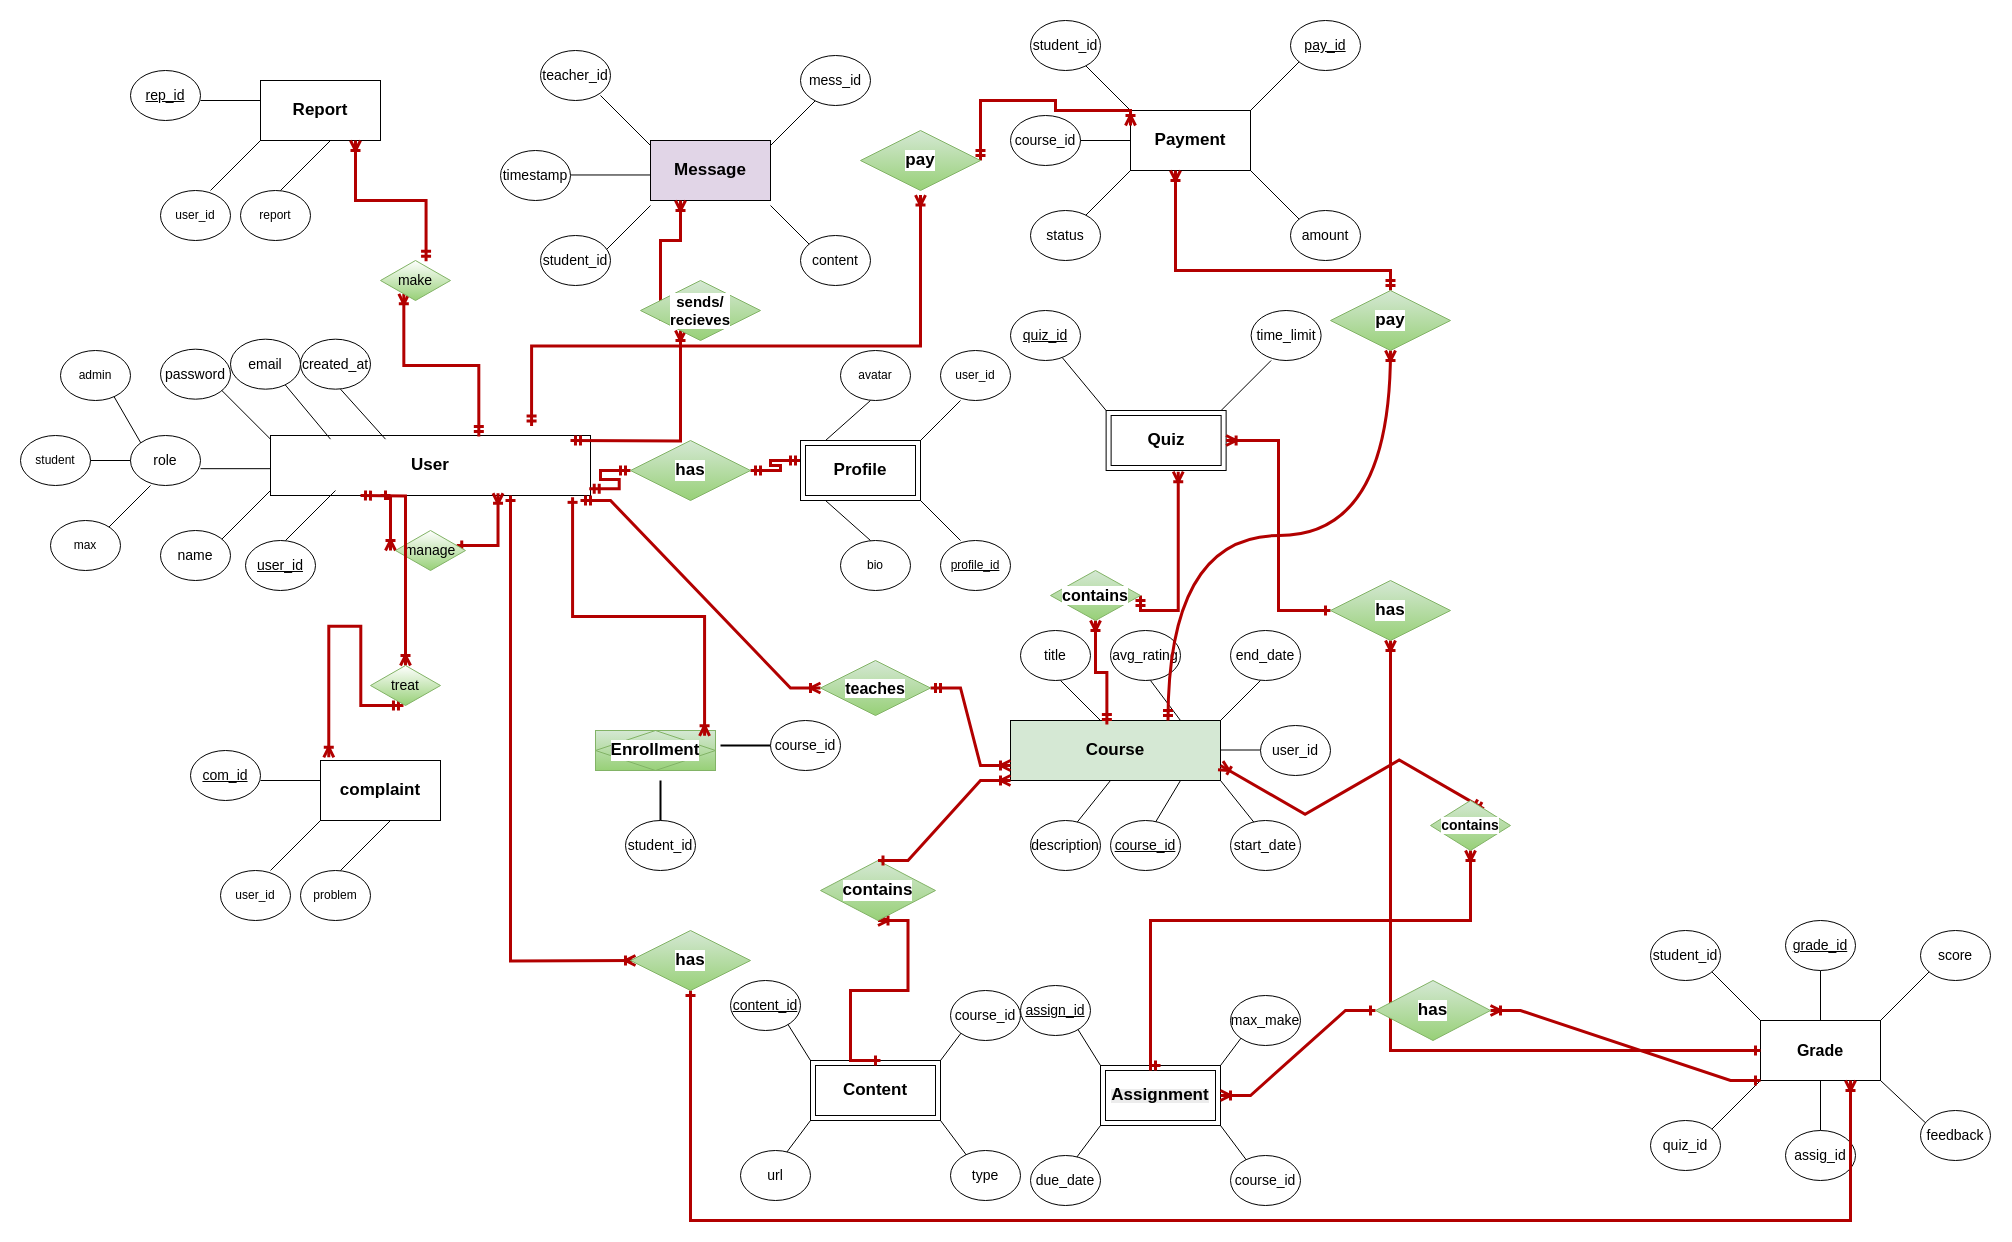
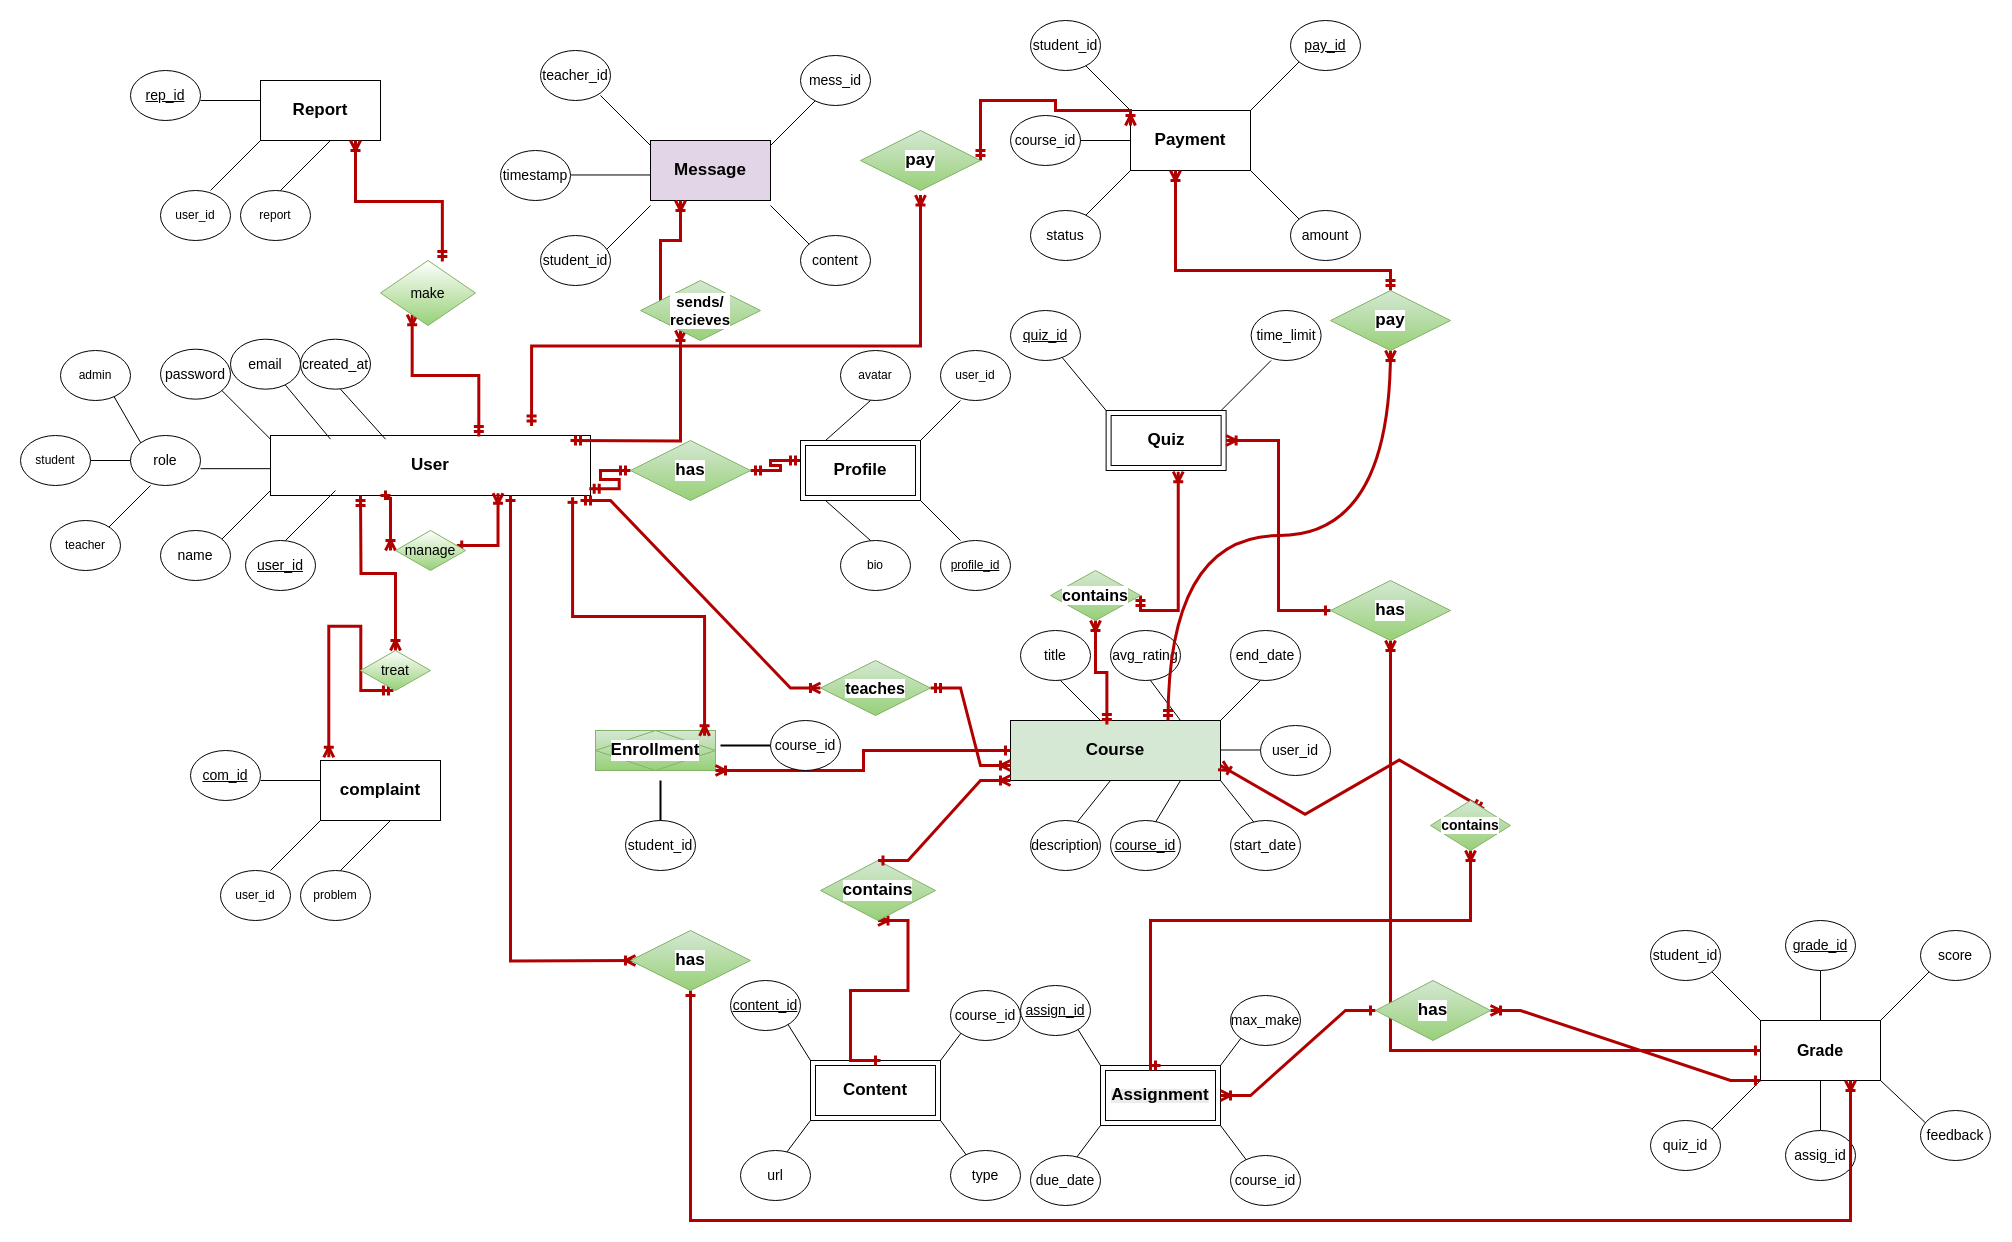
(416, 281) -> (428, 293)
(86, 546) -> (86, 546)
(406, 686) -> (396, 671)
none -> (864, 762)
